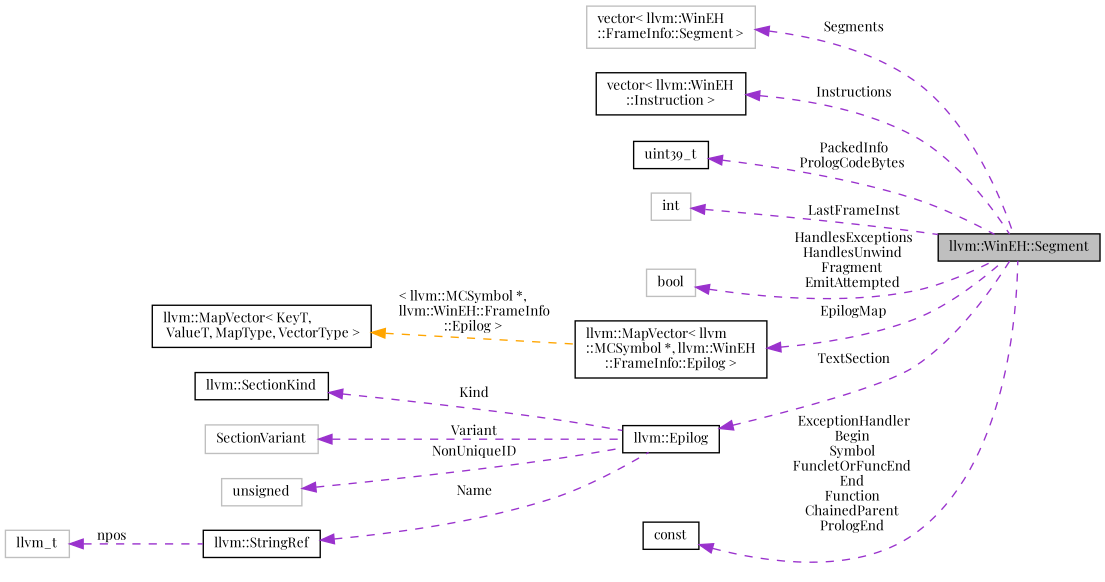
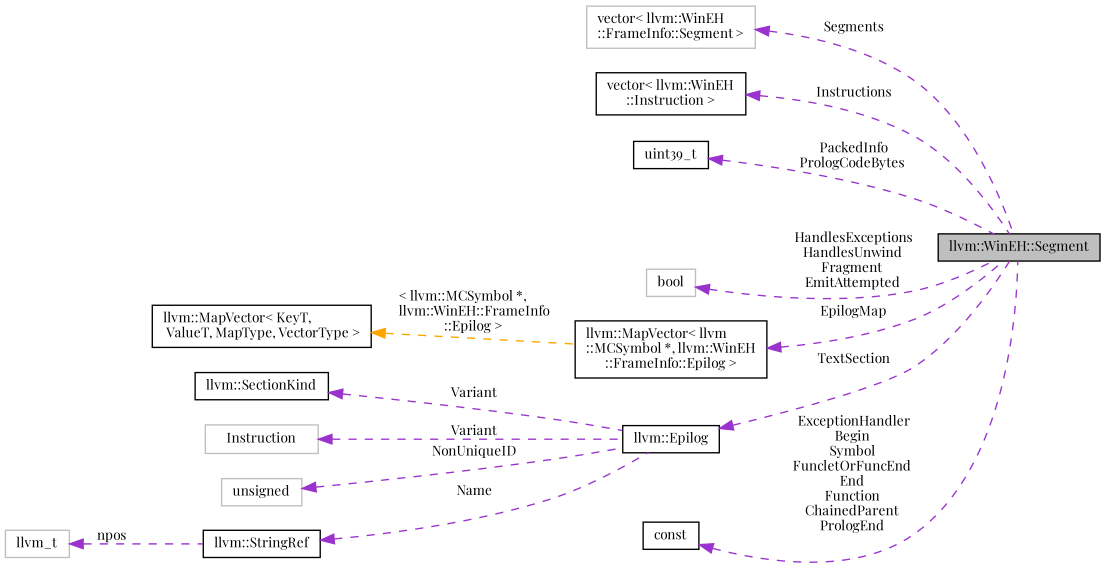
(671, 207) -> none
(473, 394) -> (473, 394)
(262, 439) -> (262, 439)
